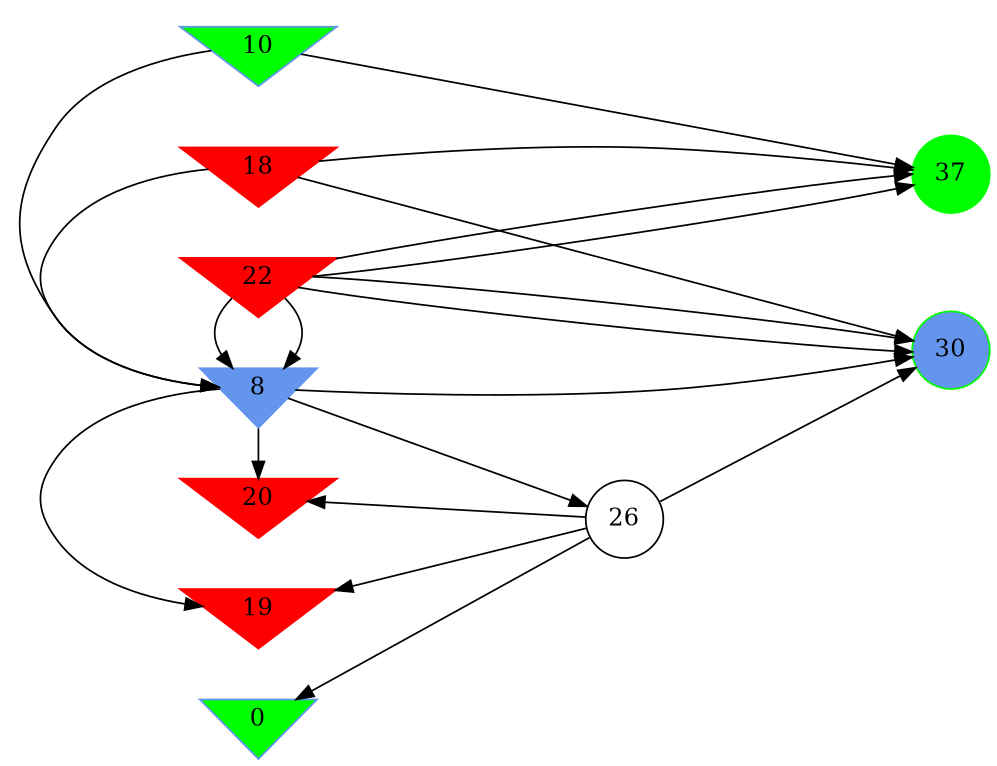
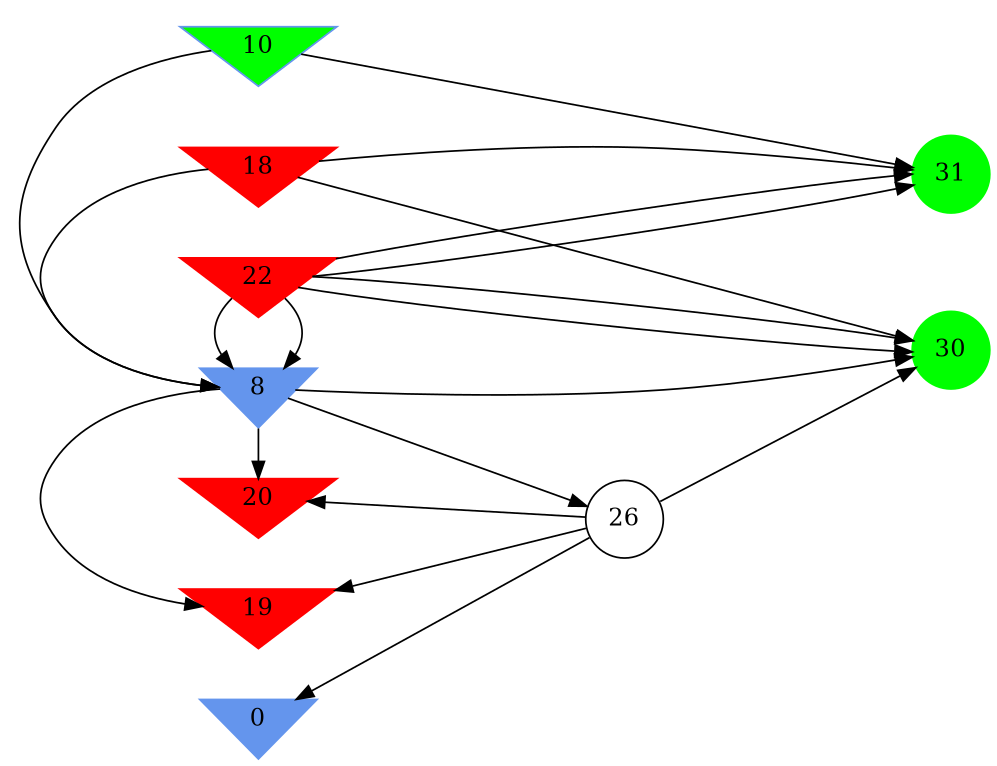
(951, 174) -> (951, 174)
(951, 350) -> (951, 350)
(258, 719) -> (258, 719)
